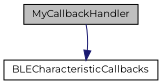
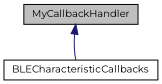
(88, 37) -> (74, 47)
